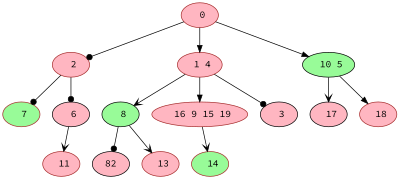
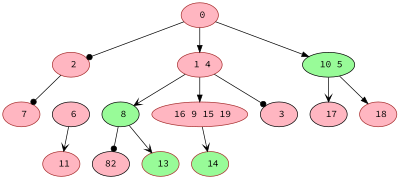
(71, 87) -> none
(21, 114) -> (21, 114)
(161, 164) -> (161, 164)
